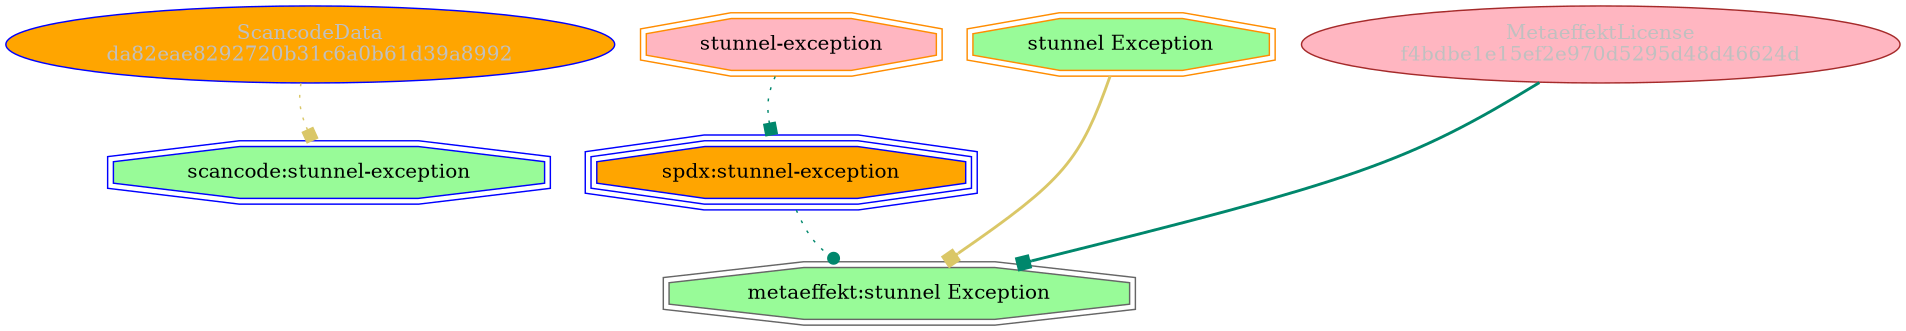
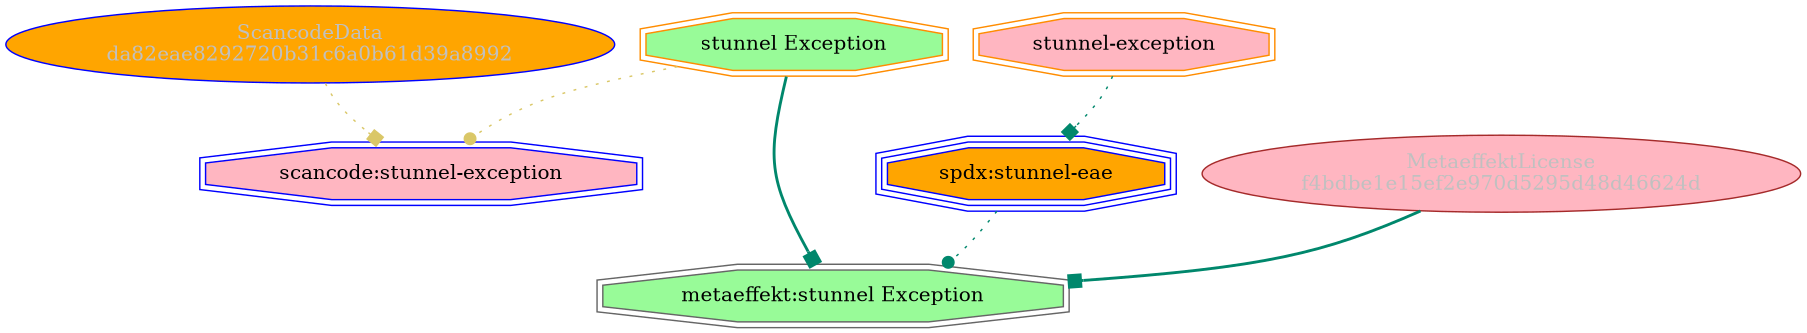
none -> (572, 91)
(329, 172) -> (421, 174)
(781, 172) -> (1026, 174)
(1052, 180) -> (775, 167)
